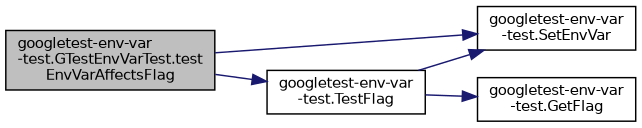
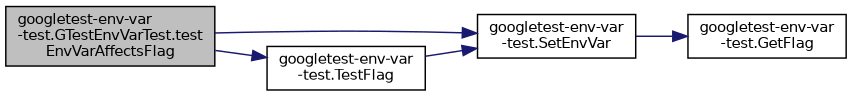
(444, 96) -> (654, 36)
